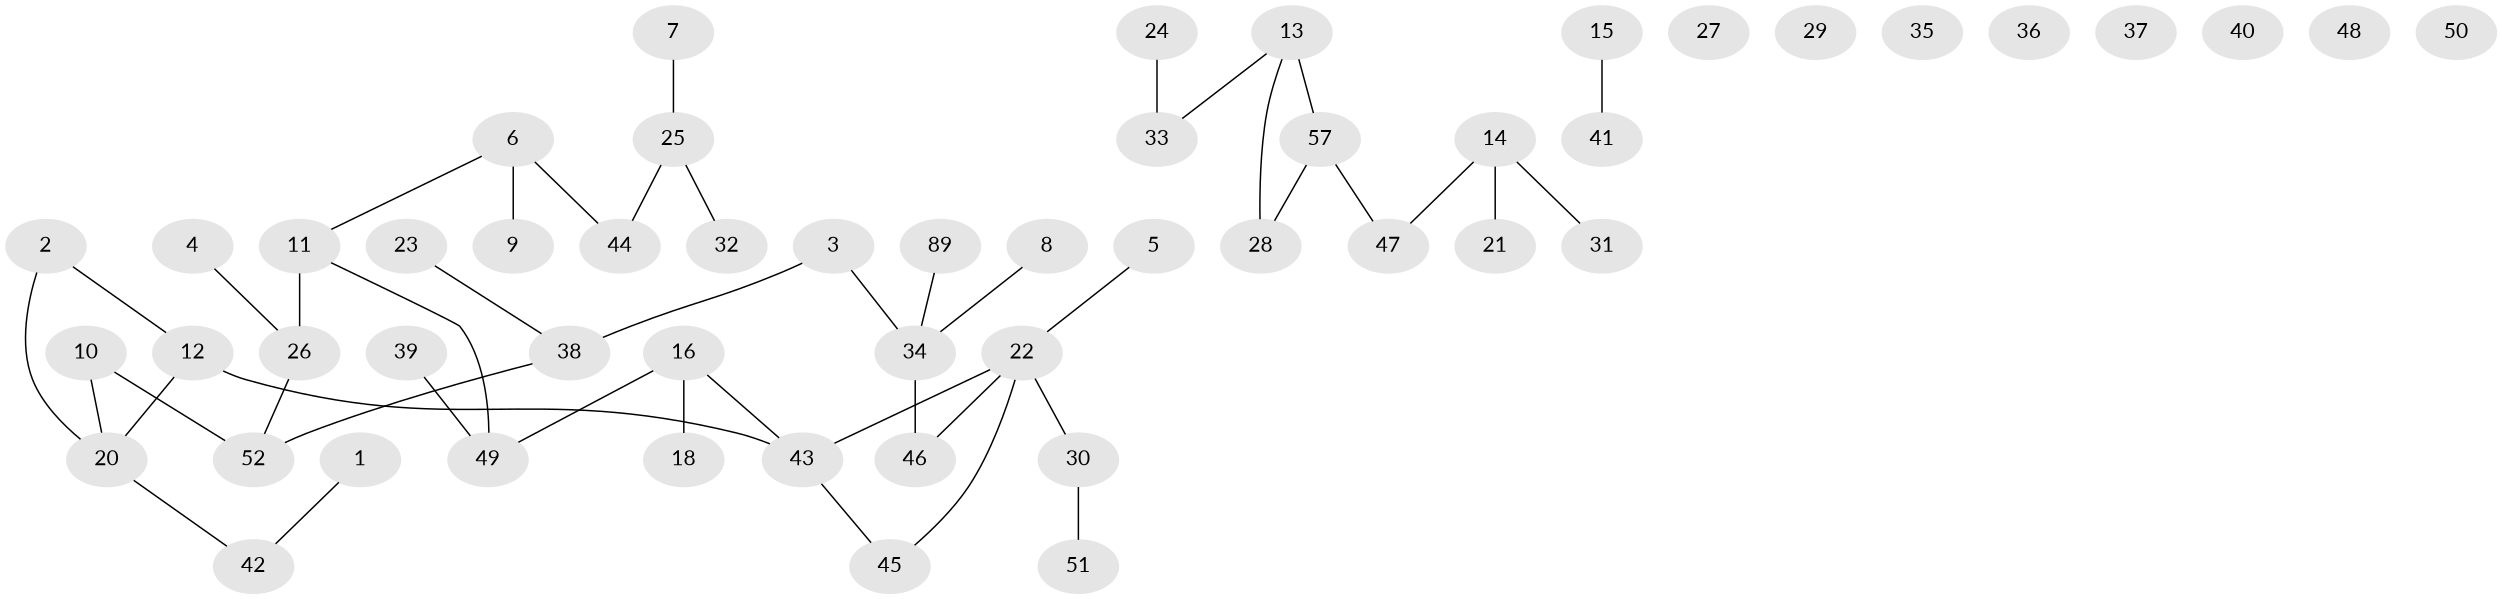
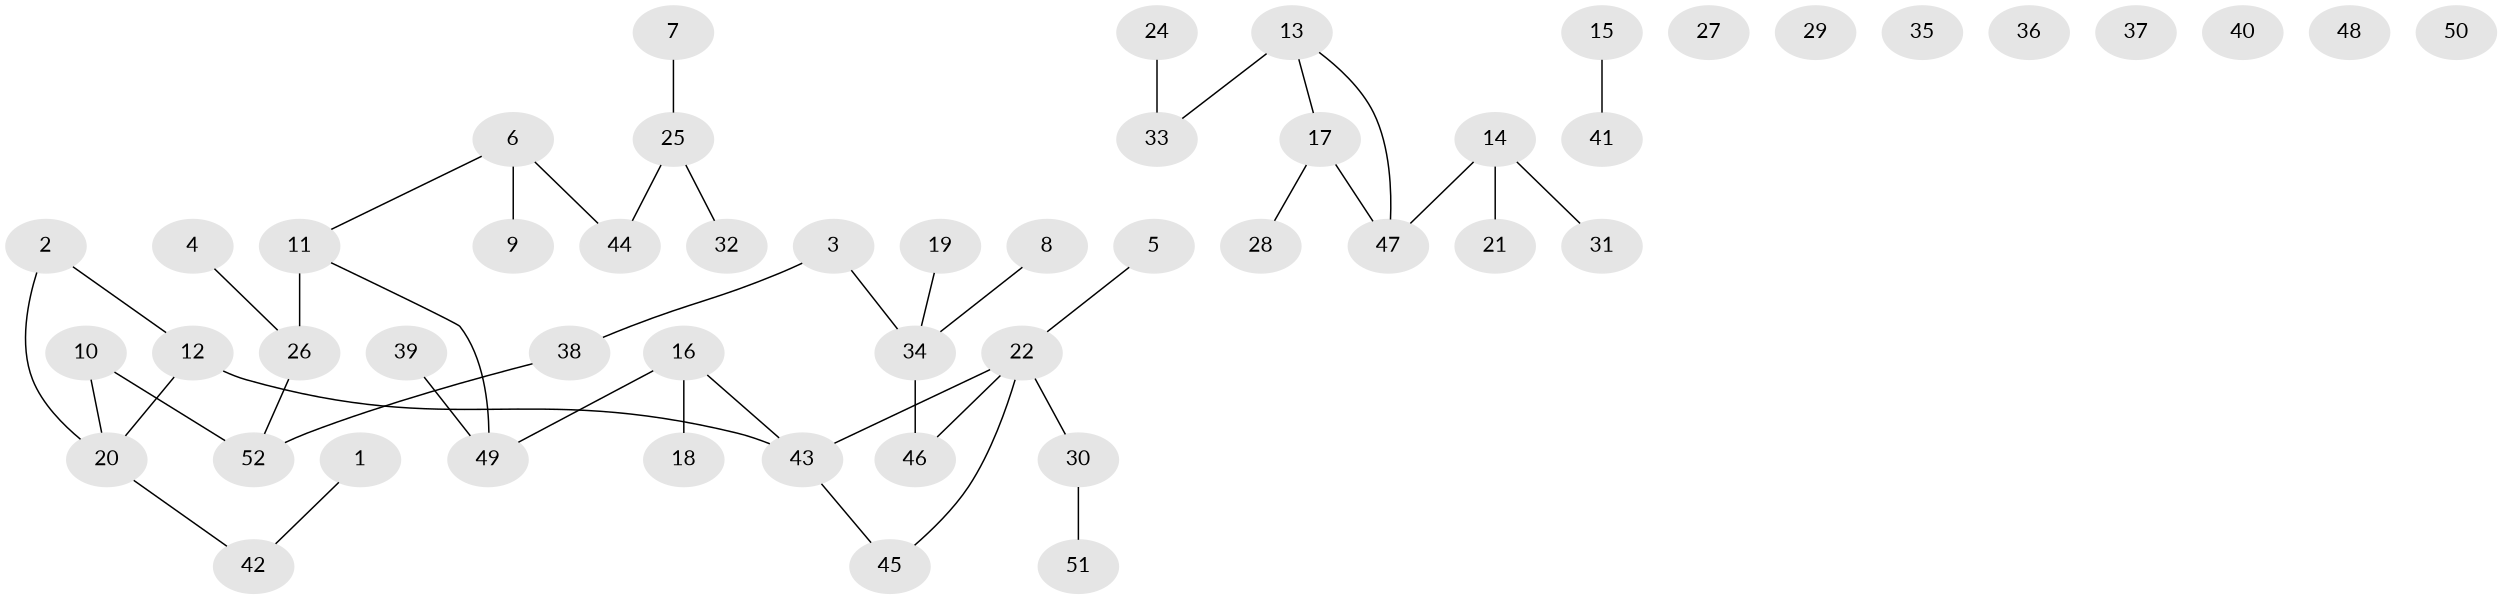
(1263, 138) -> (1379, 125)
(1320, 139) -> (1320, 139)
(406, 246) -> none
(940, 246) -> (940, 246)
